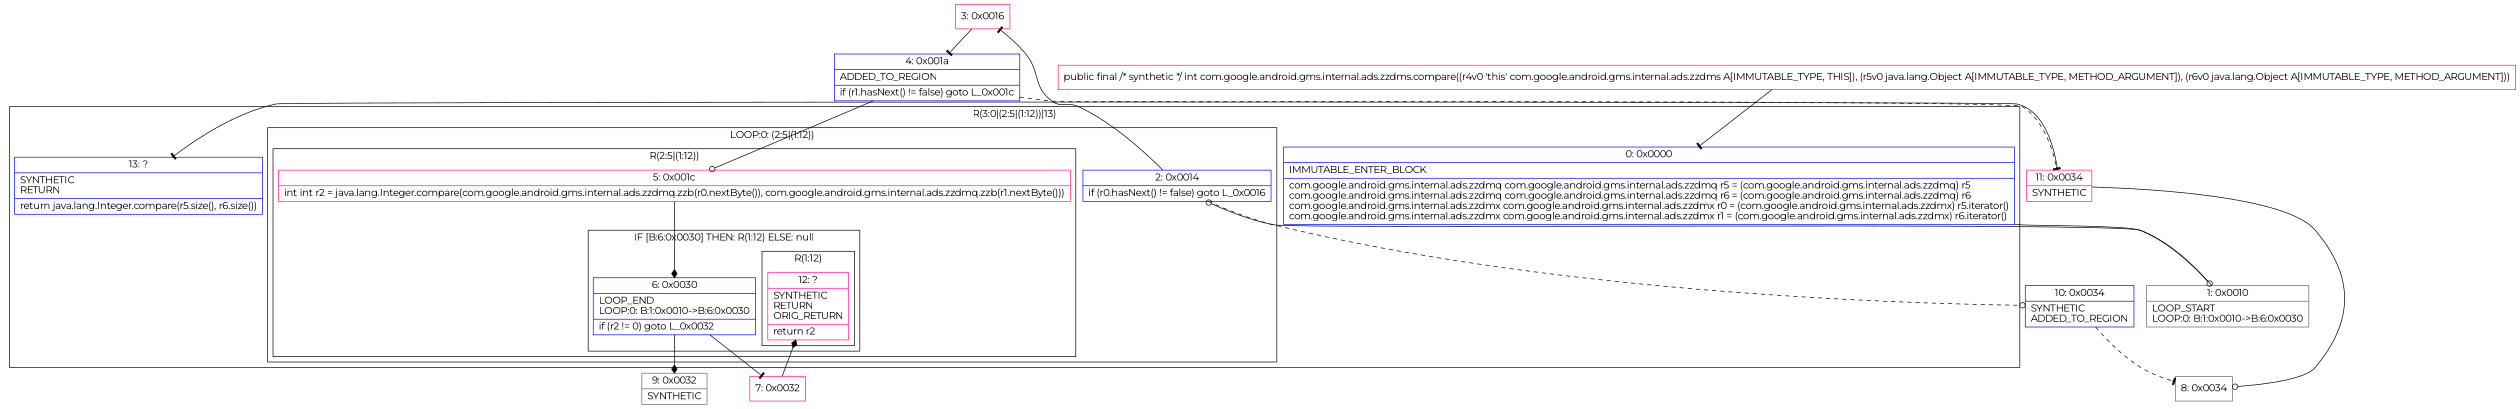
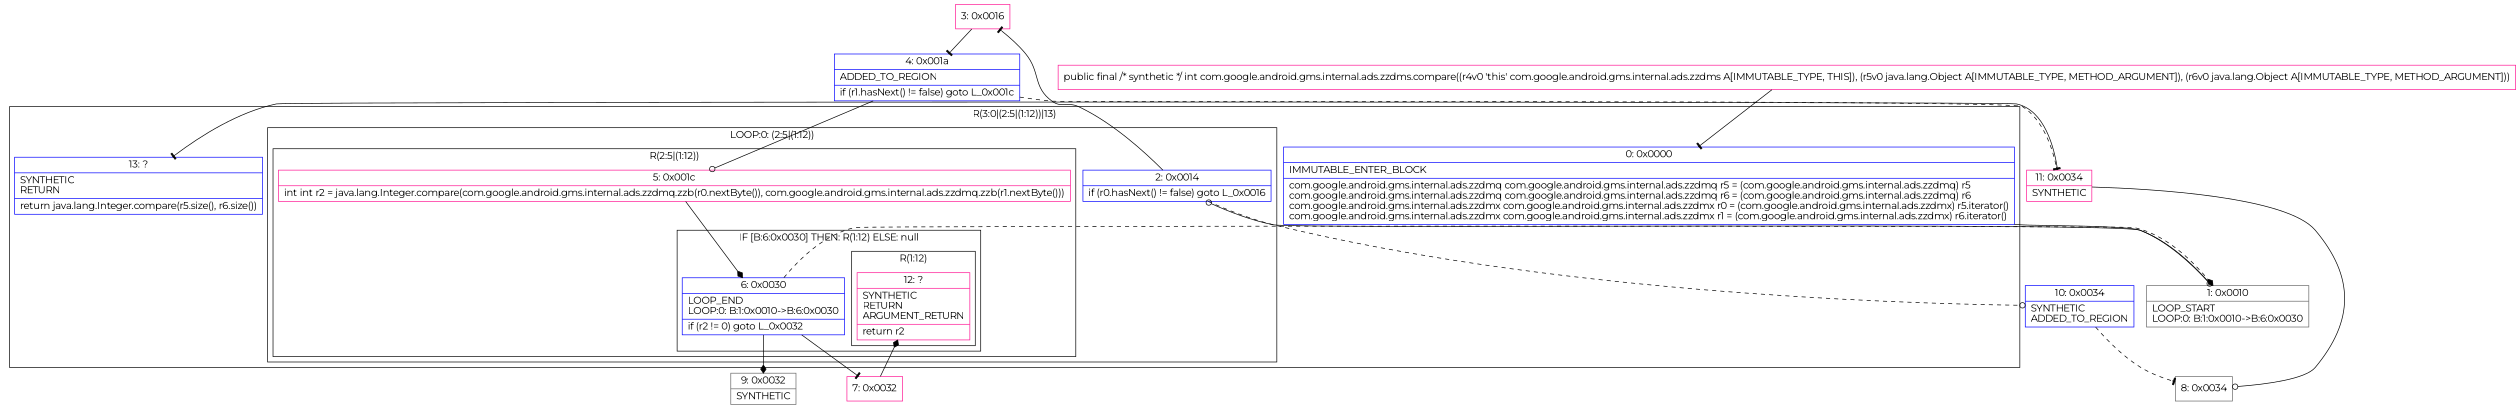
none -> (1241, 226)
(808, 316) -> (913, 316)
